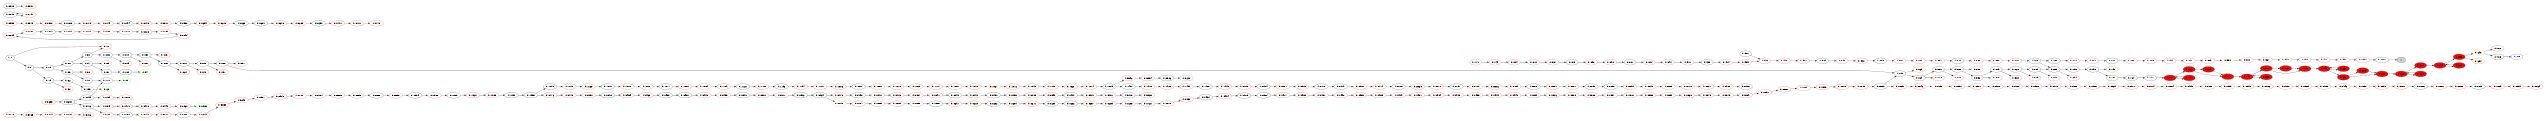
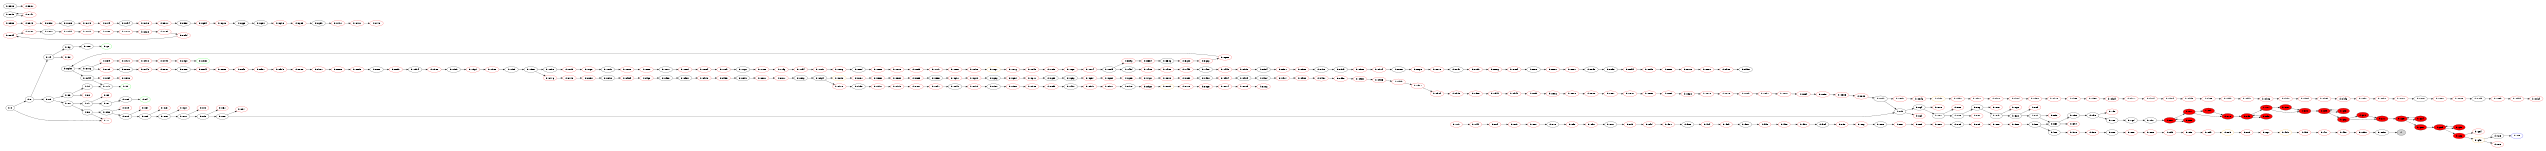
none -> (1206, 61)
(1754, 62) -> (1735, 124)
(781, 87) -> (781, 70)
none -> (1167, 87)
